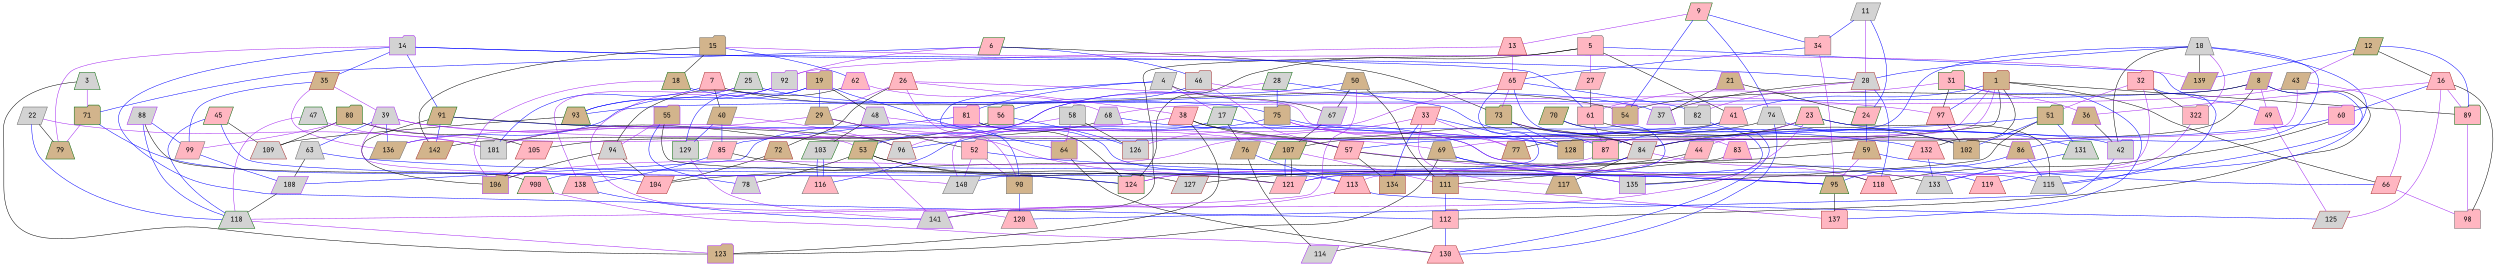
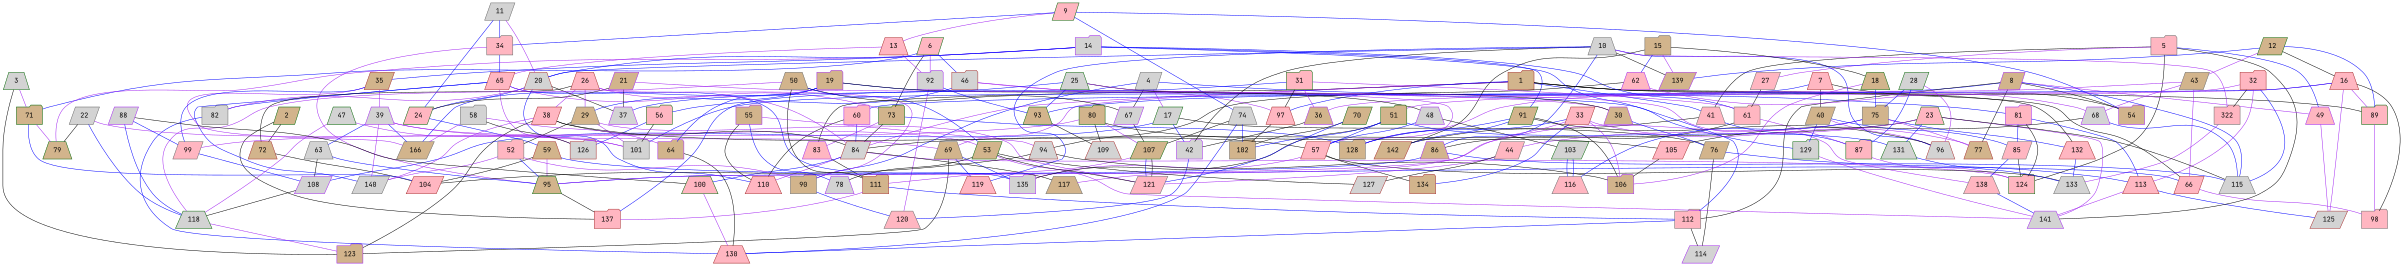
(1730, 81) -> (624, 81)
(218, 116) -> none
none -> (287, 116)
none -> (1618, 116)
(1113, 130) -> (1373, 133)
(388, 150) -> (415, 150)
(535, 185) -> (700, 185)
